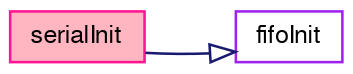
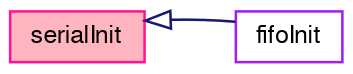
(177, 54) -> (203, 20)
